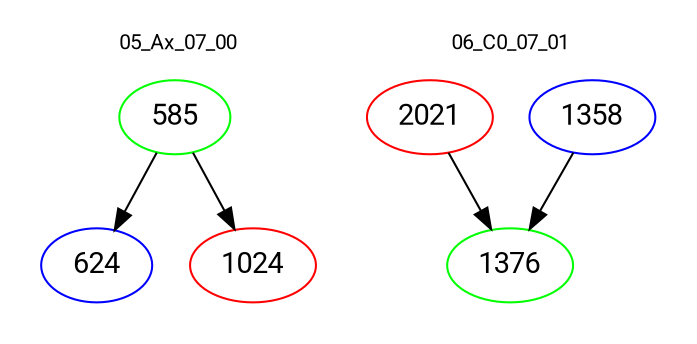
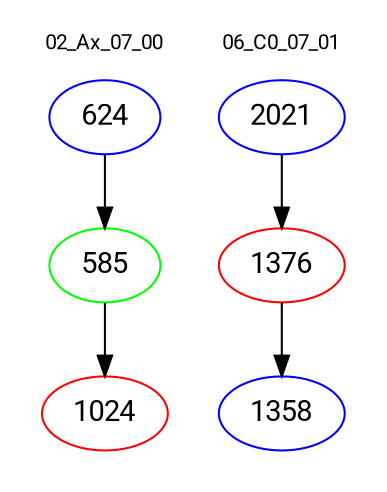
(179, 44) -> (105, 44)
(430, 117) -> (282, 117)
(141, 182) -> (105, 181)
(557, 182) -> (282, 329)
(510, 265) -> (282, 265)
